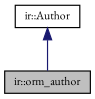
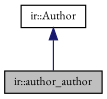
(48, 82) -> (53, 82)
